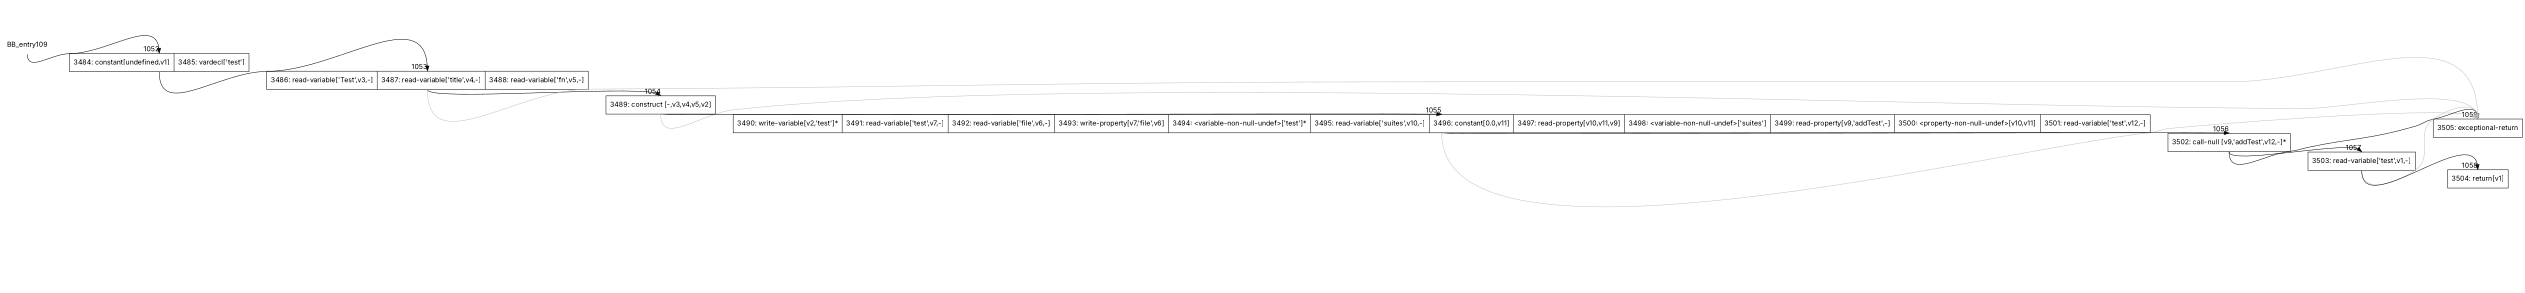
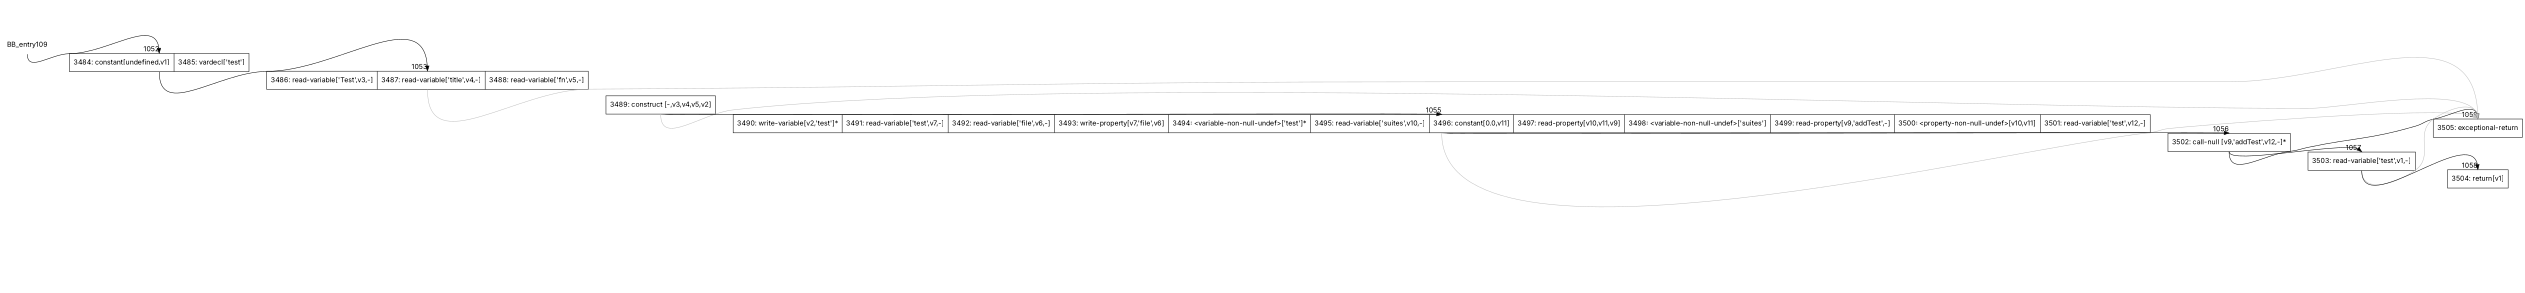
(542, 93) -> none
